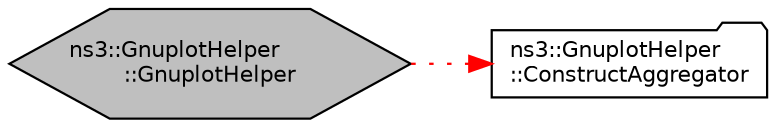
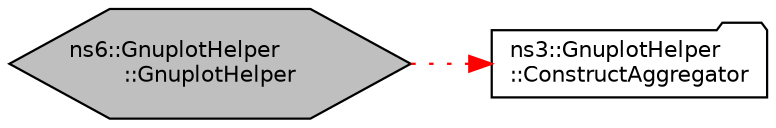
(210, 64) -> (210, 64)
